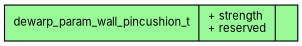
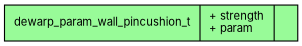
(237, 29) -> (231, 29)
